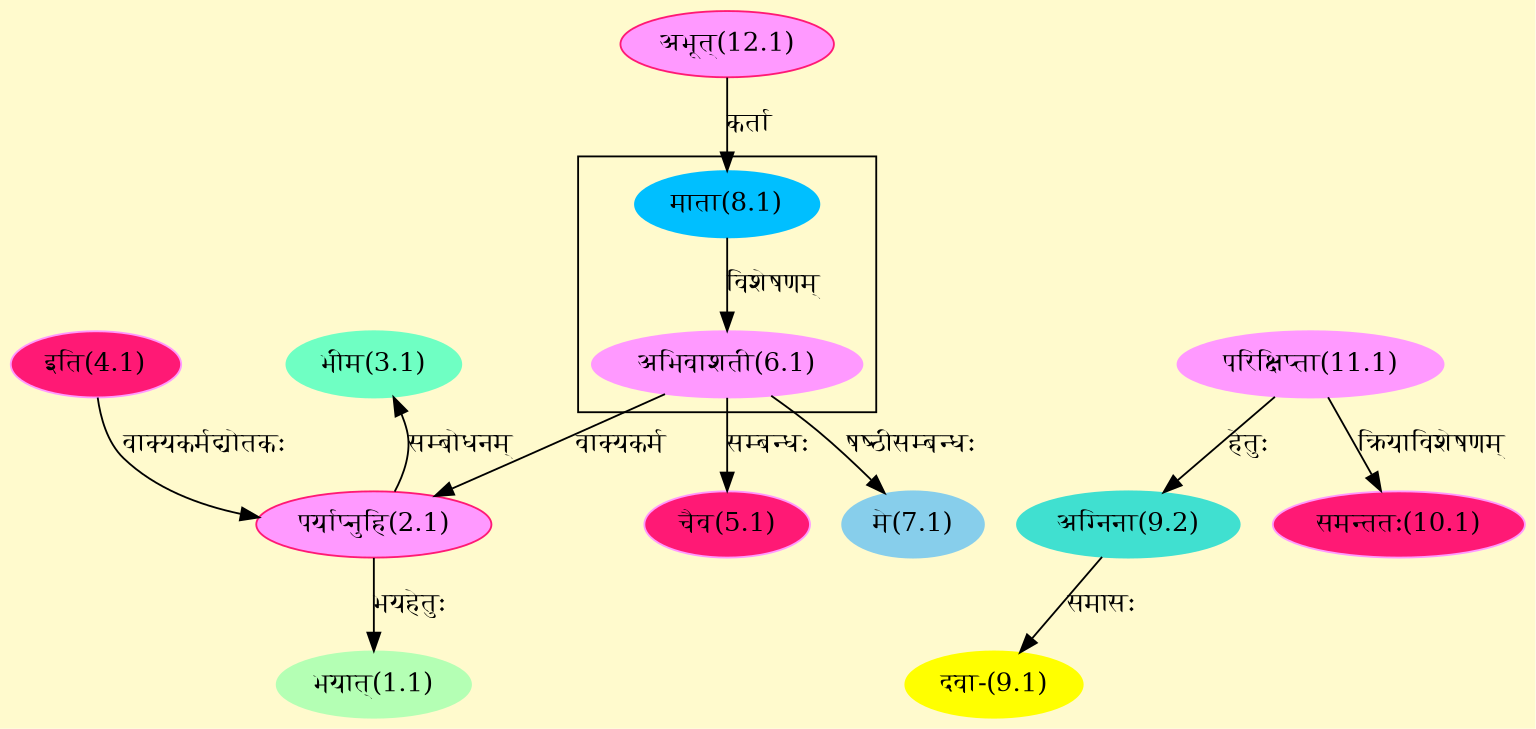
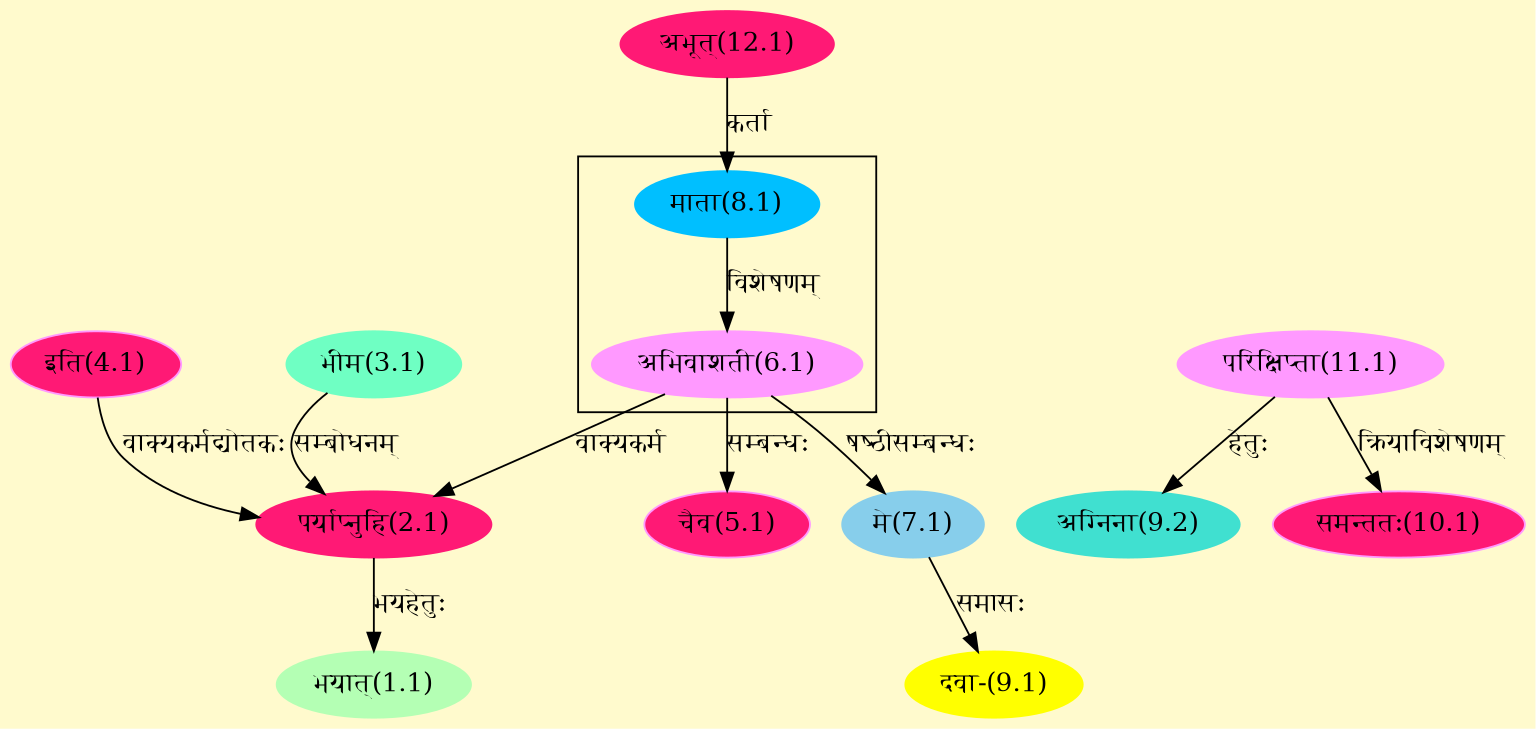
(727, 44) -> (727, 44)
(408, 453) -> (294, 434)
(374, 524) -> (374, 524)
(1067, 598) -> (949, 596)
